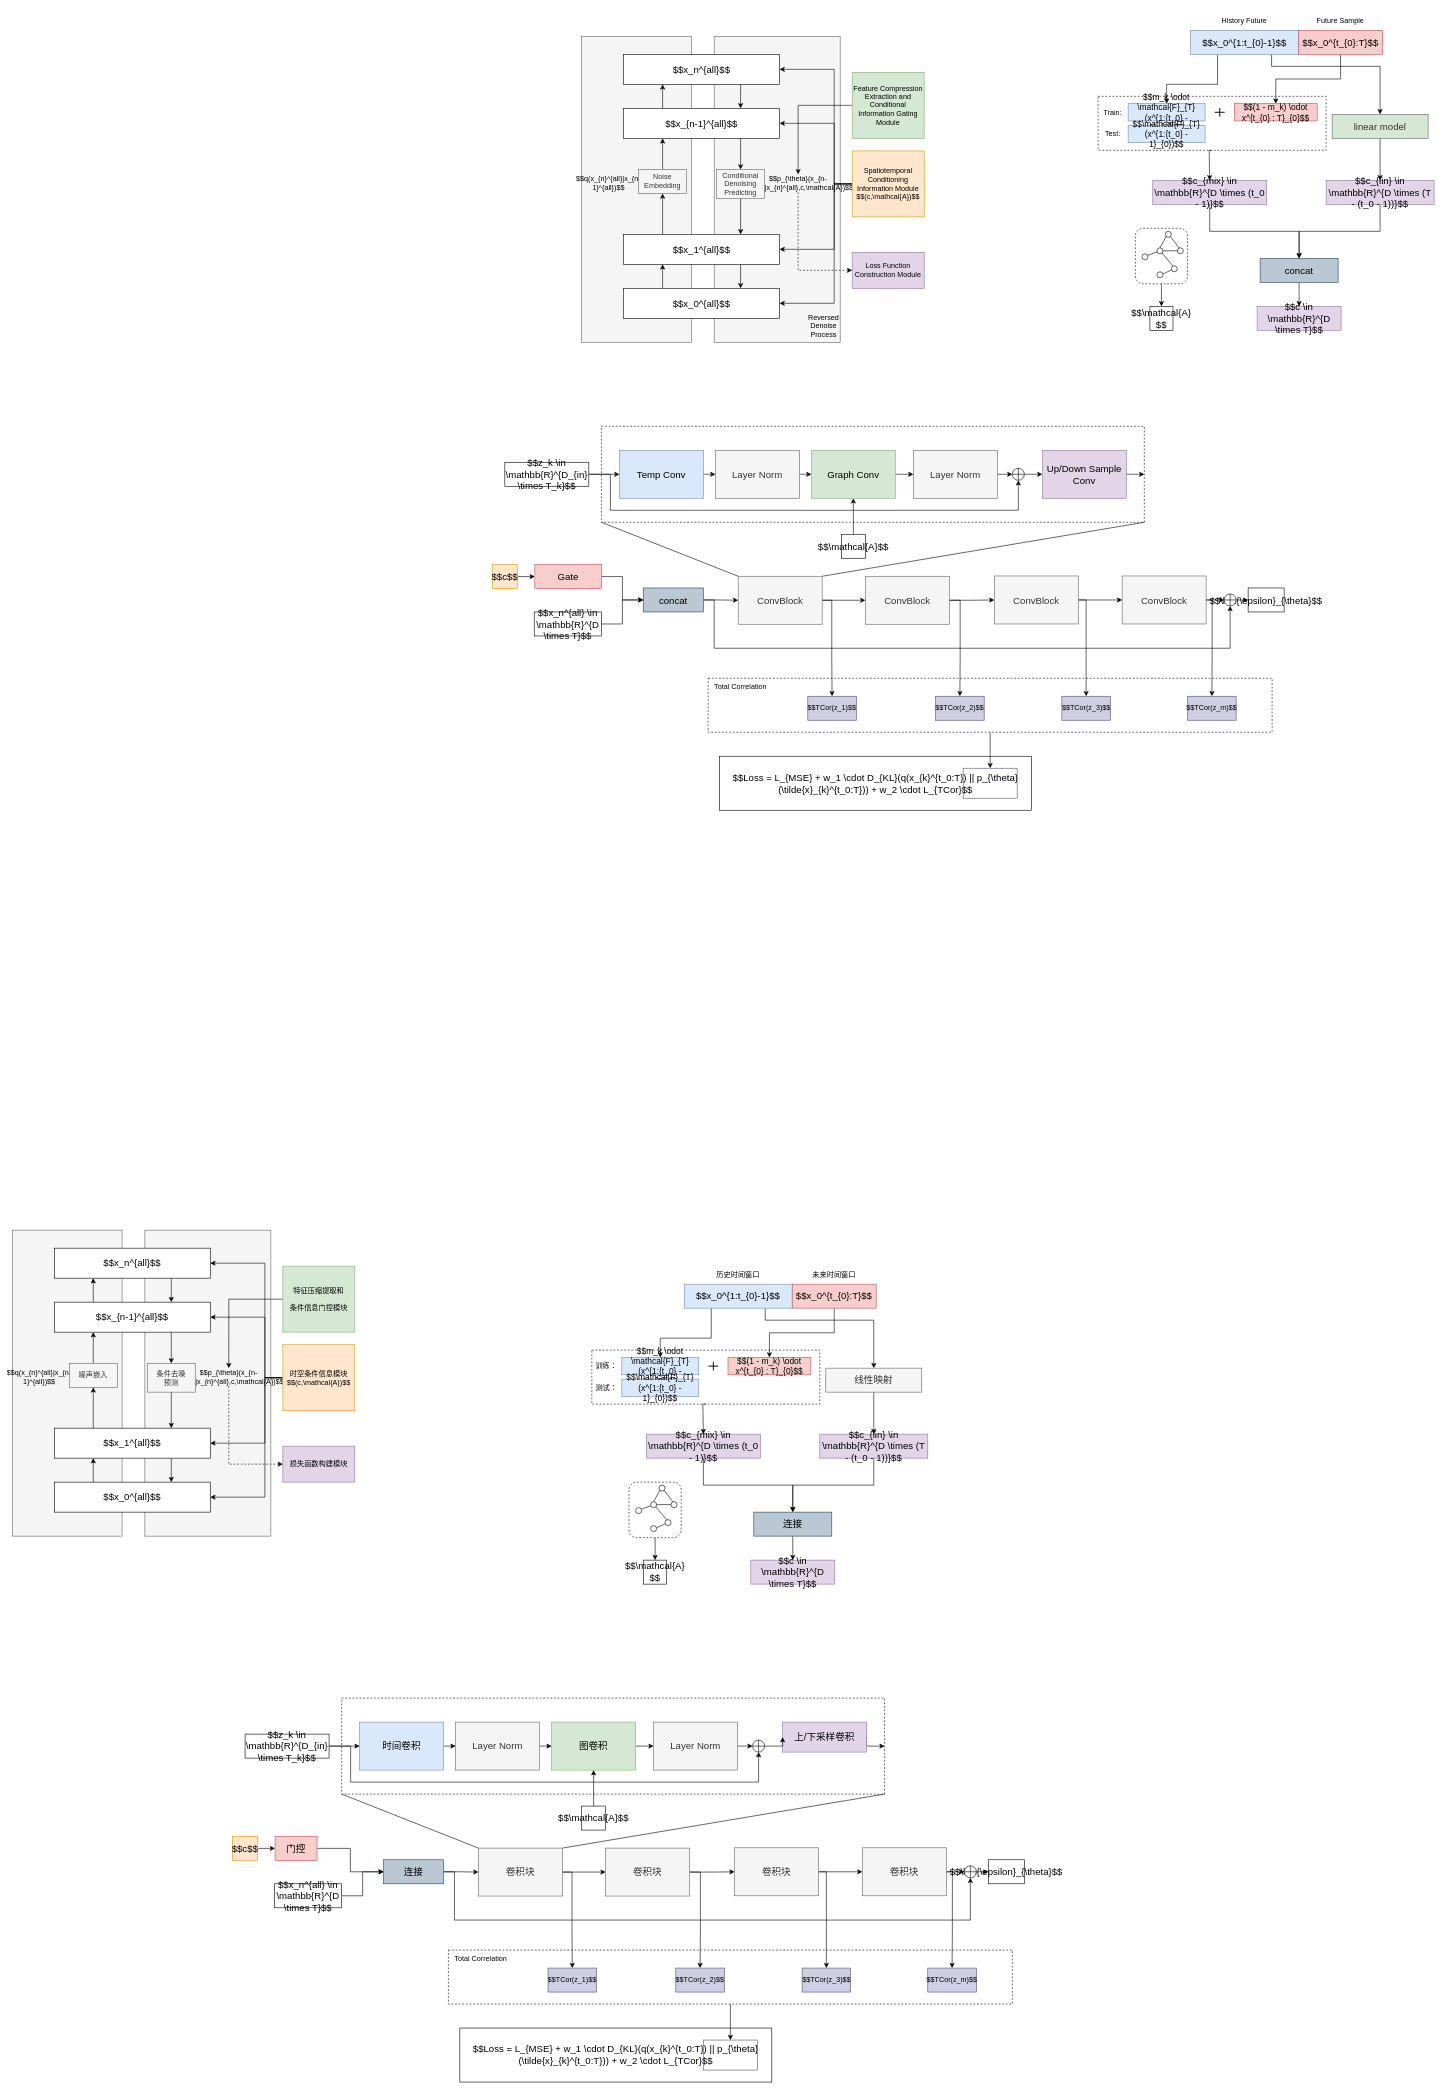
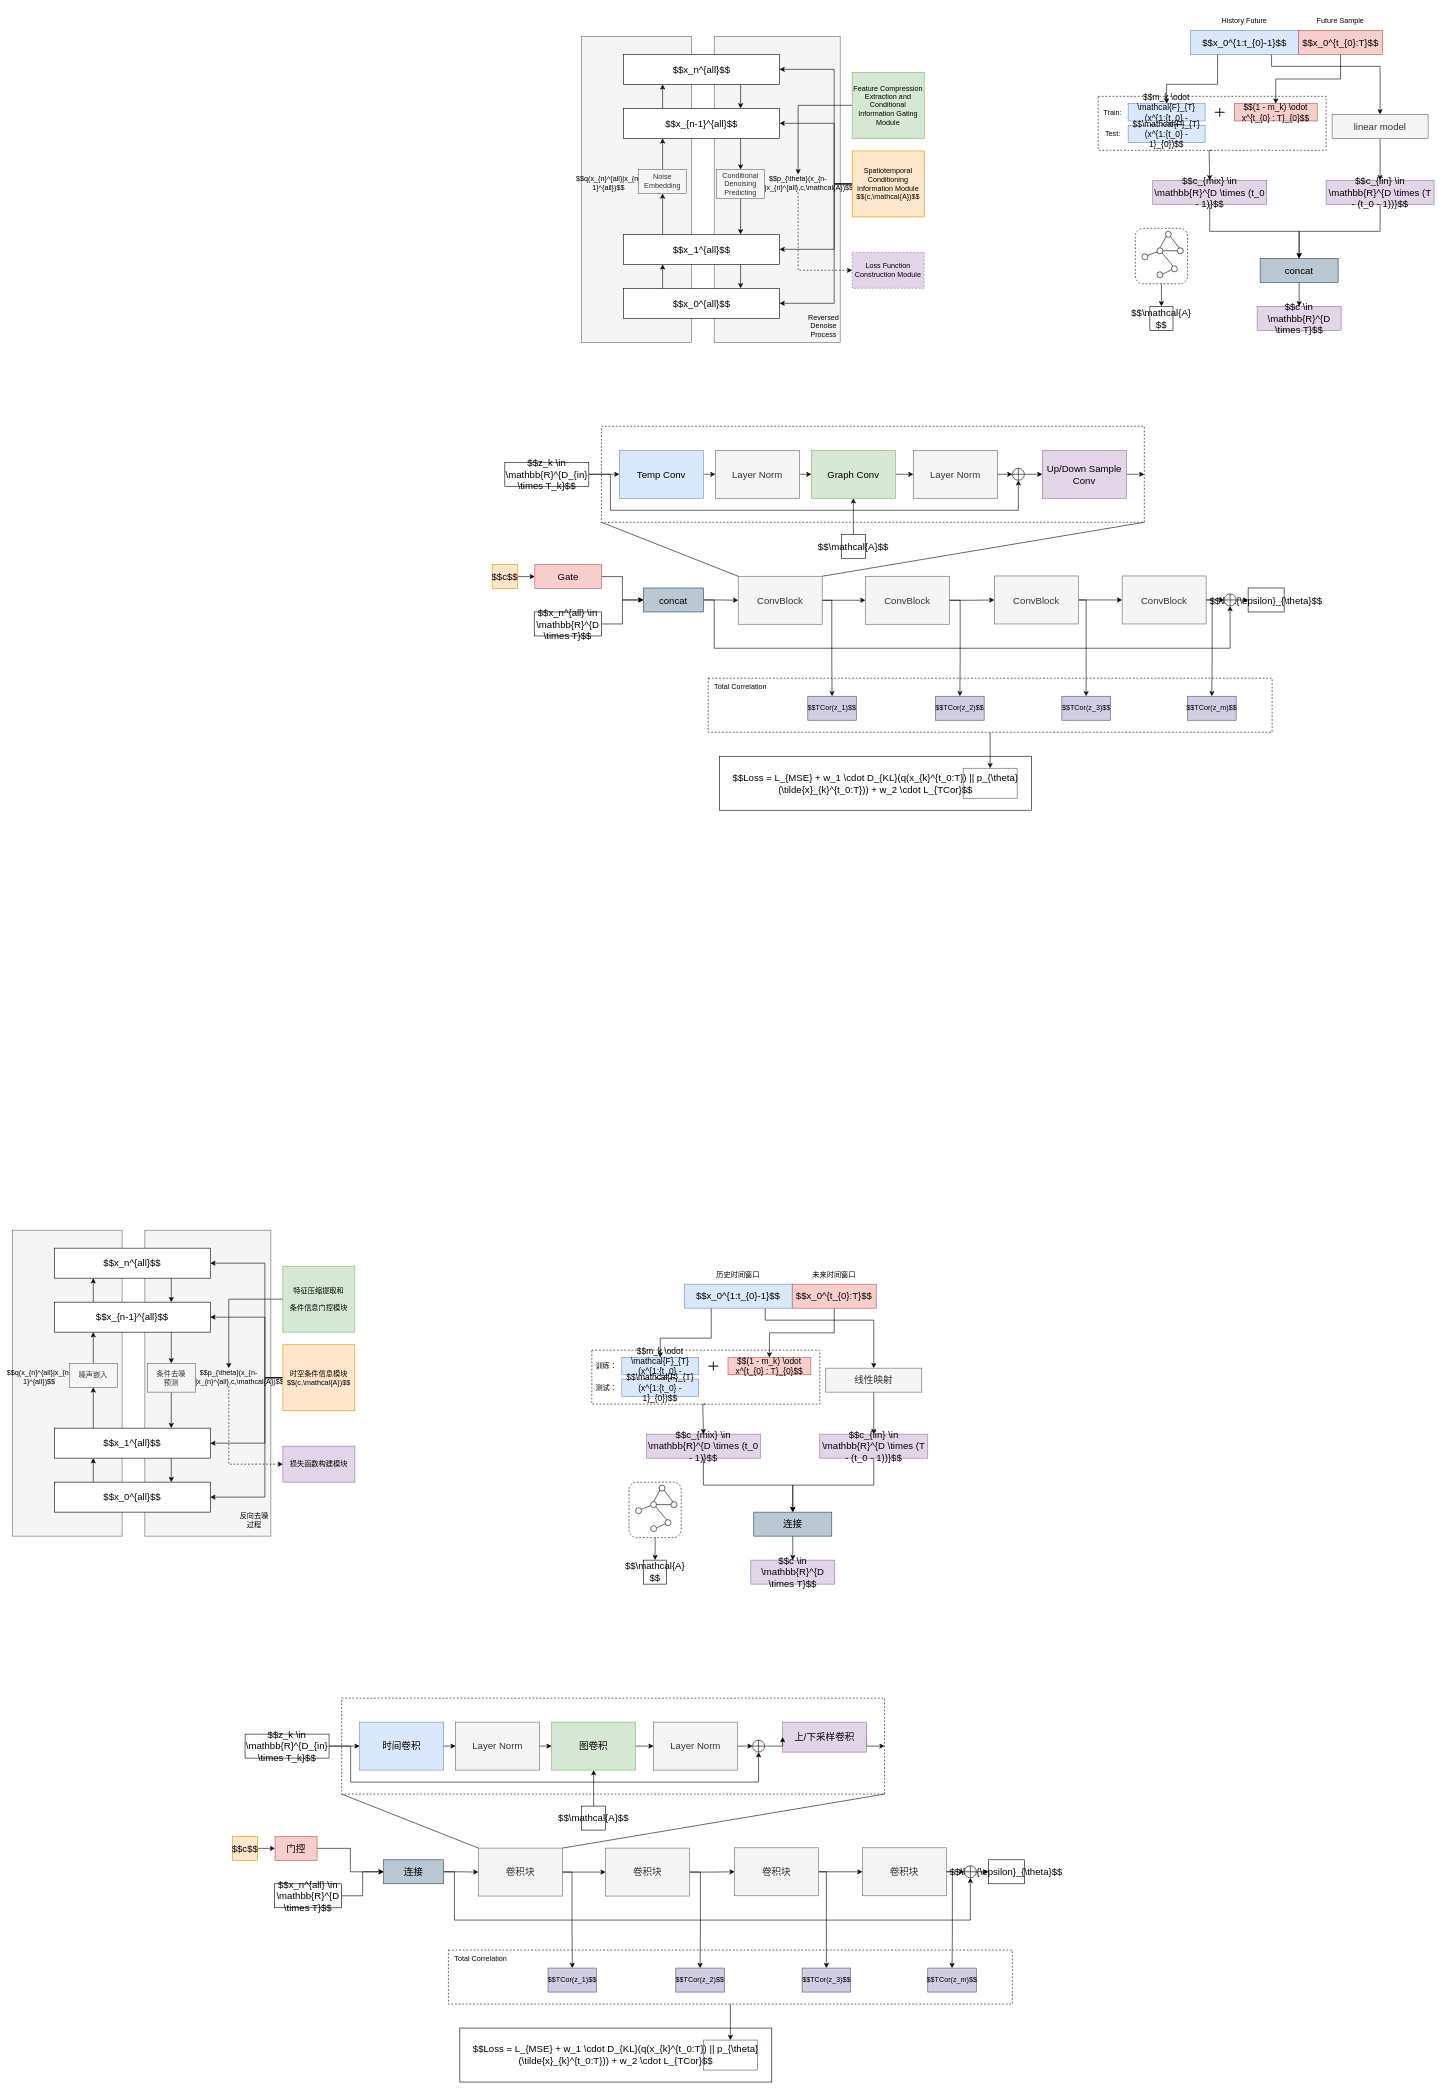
(1380, 126) -> (1380, 126)
(888, 270) -> (888, 270)
none -> (254, 1520)
